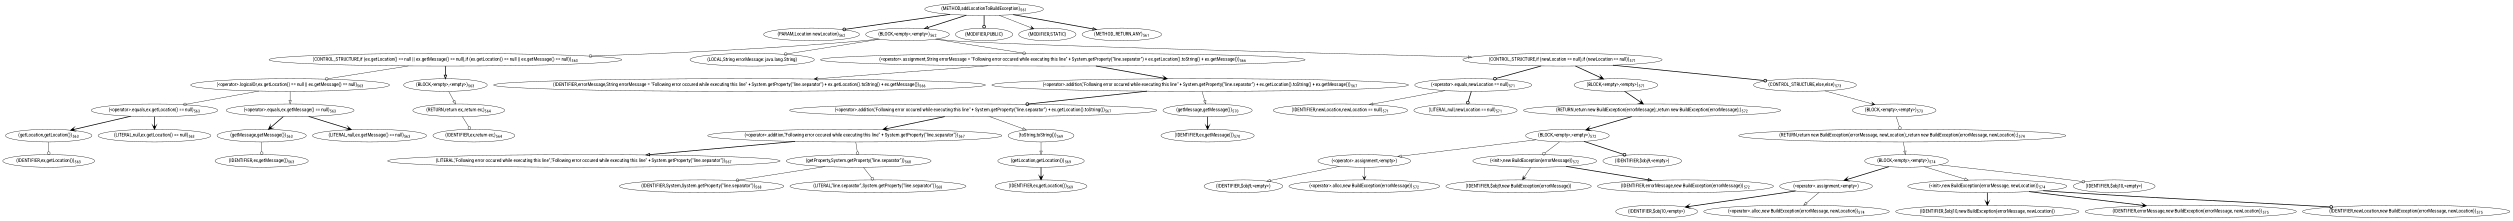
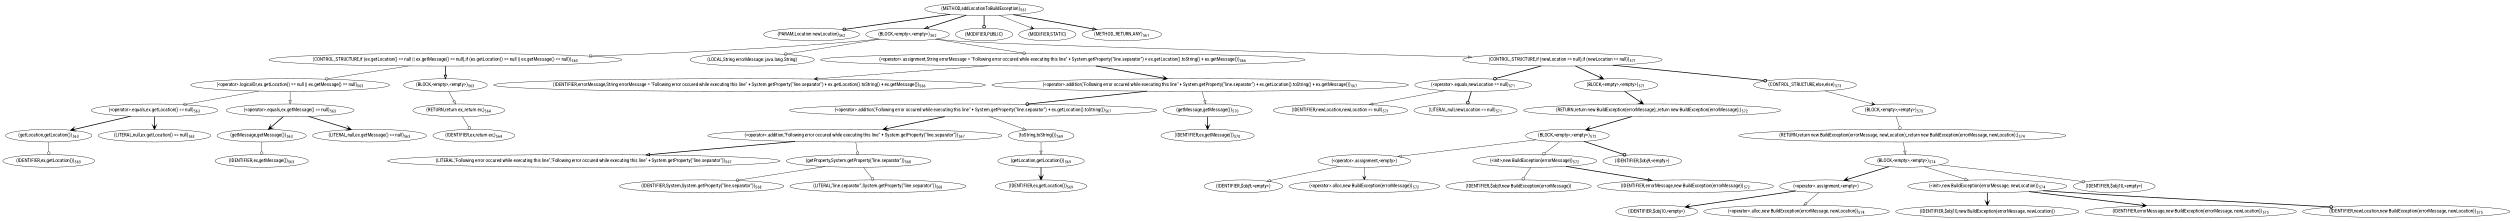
(1527, 172) -> (1527, 172)
